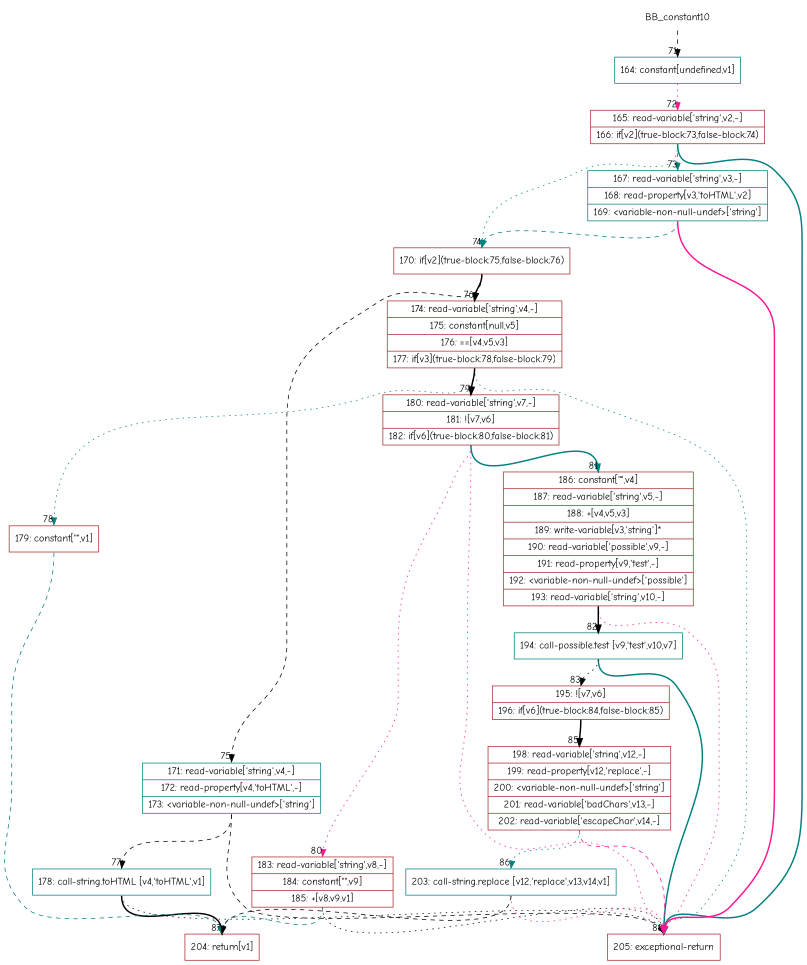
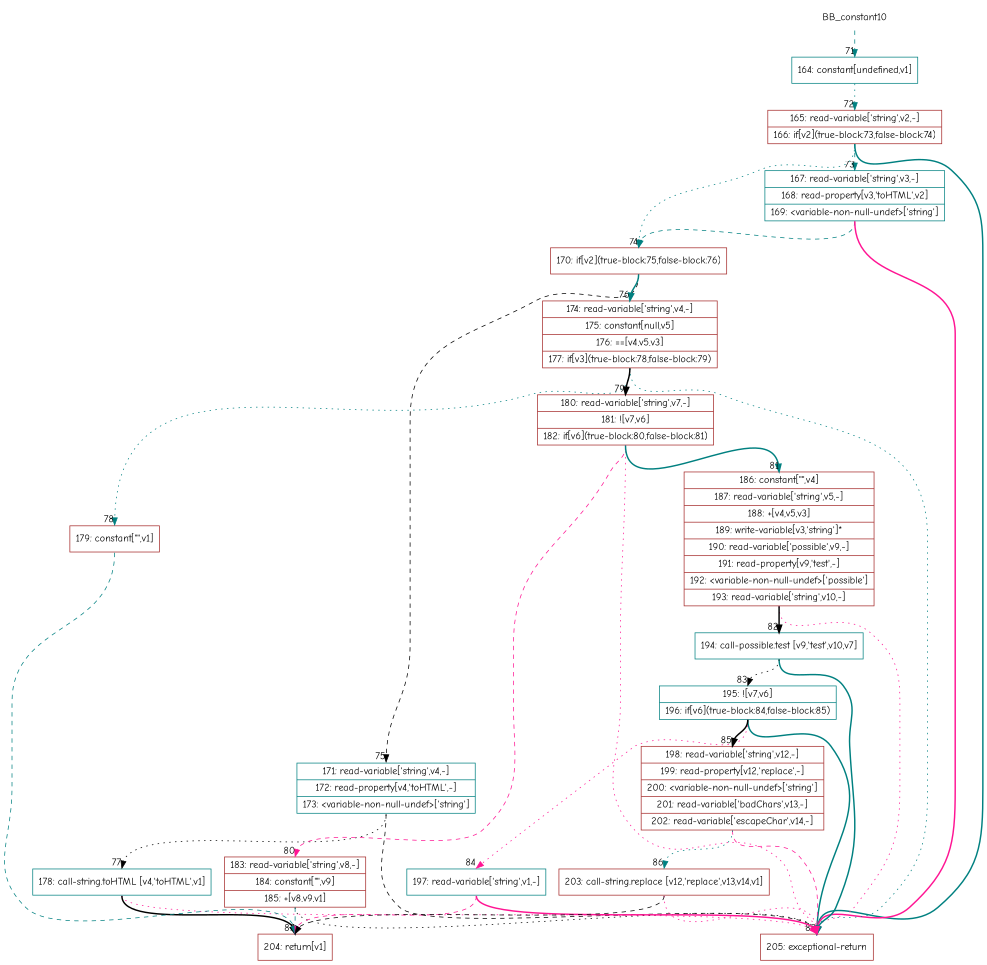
(678, 40) -> (855, 40)
(678, 93) -> (855, 93)
(480, 284) -> (636, 284)
(398, 649) -> (514, 720)
(581, 703) -> (748, 703)
none -> (847, 781)
(180, 841) -> (258, 841)
none -> (476, 882)
(511, 882) -> (664, 882)
(389, 915) -> (466, 915)
